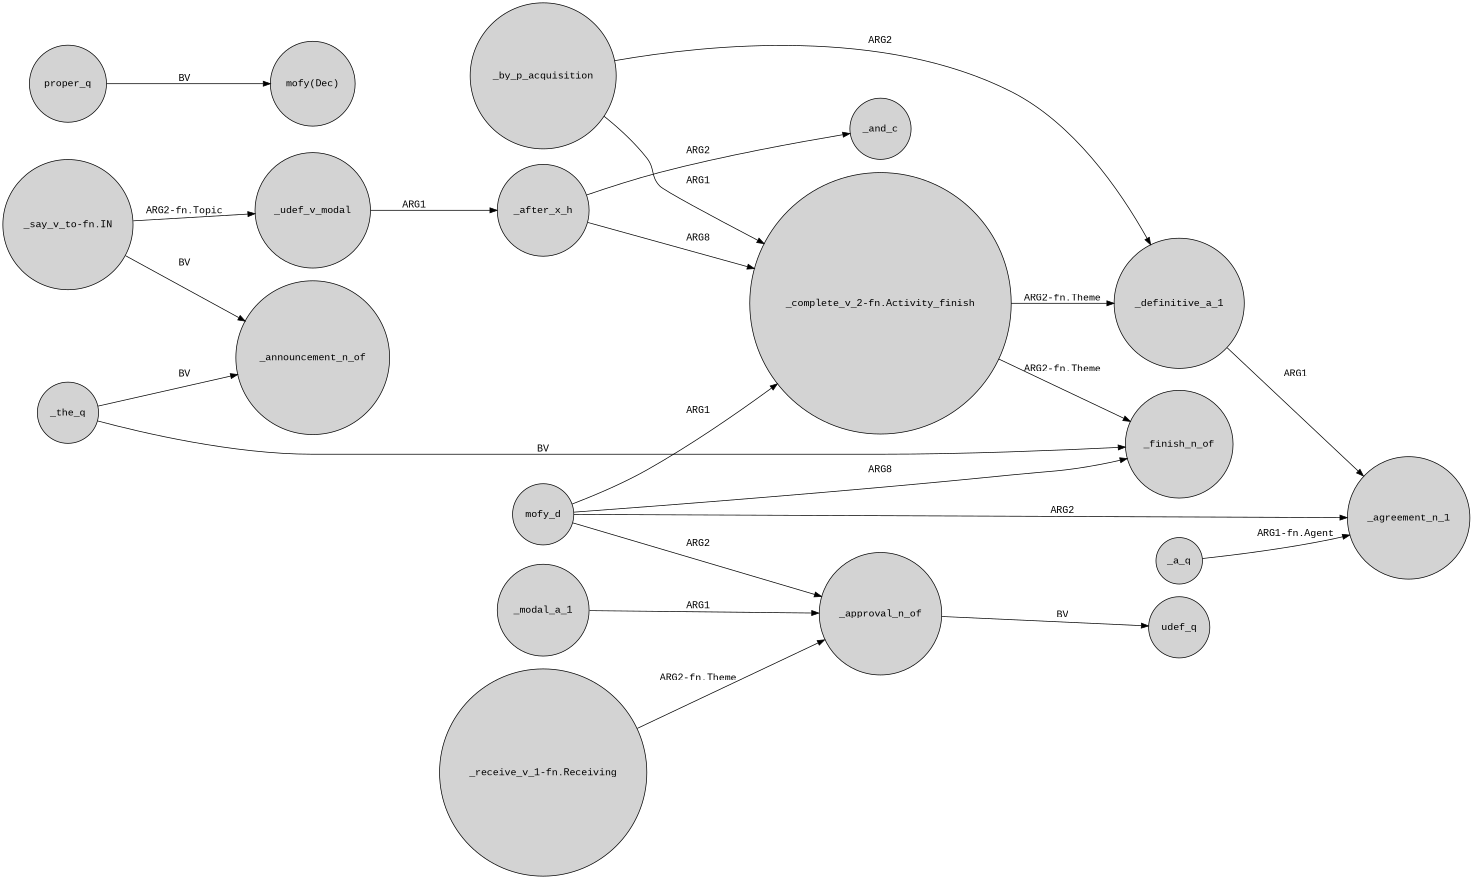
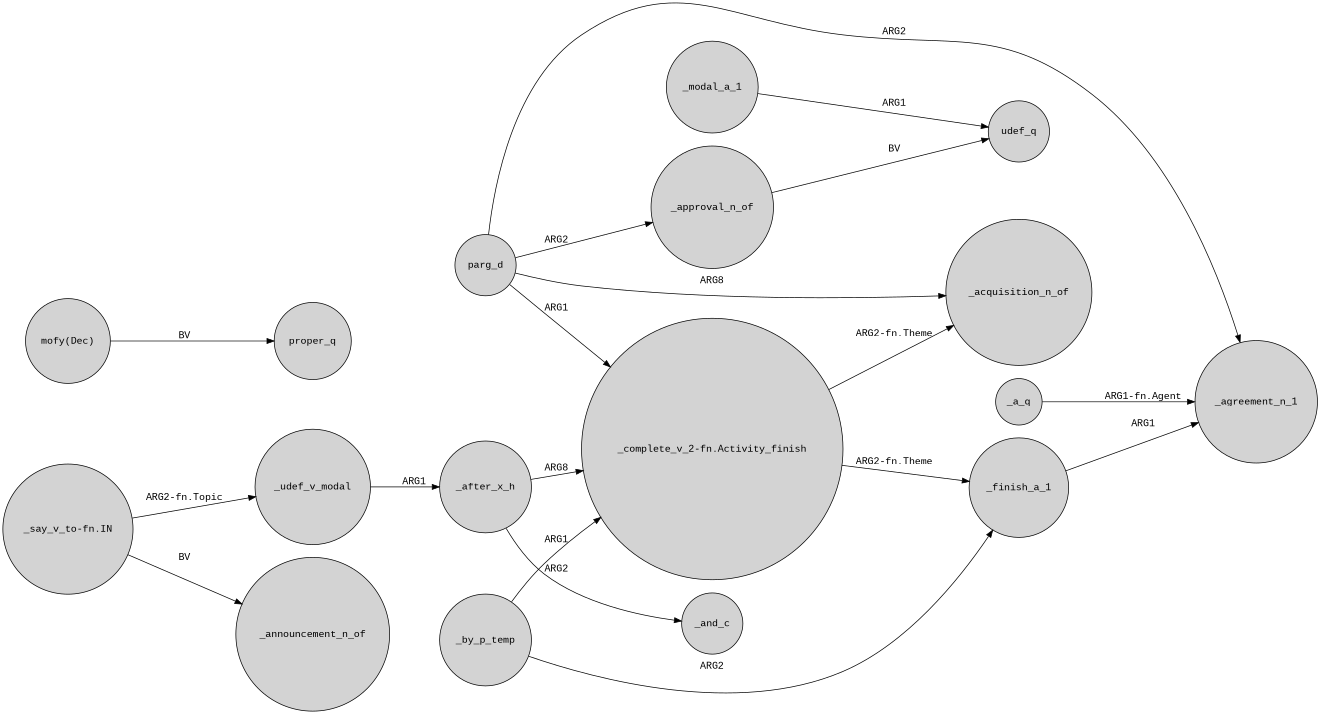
(543, 76) -> (486, 640)
(185, 84) -> (189, 341)
(1179, 303) -> (1019, 488)
(68, 413) -> none
(1179, 444) -> (1019, 292)
(543, 514) -> (486, 265)
(701, 612) -> (870, 110)
(543, 773) -> none
